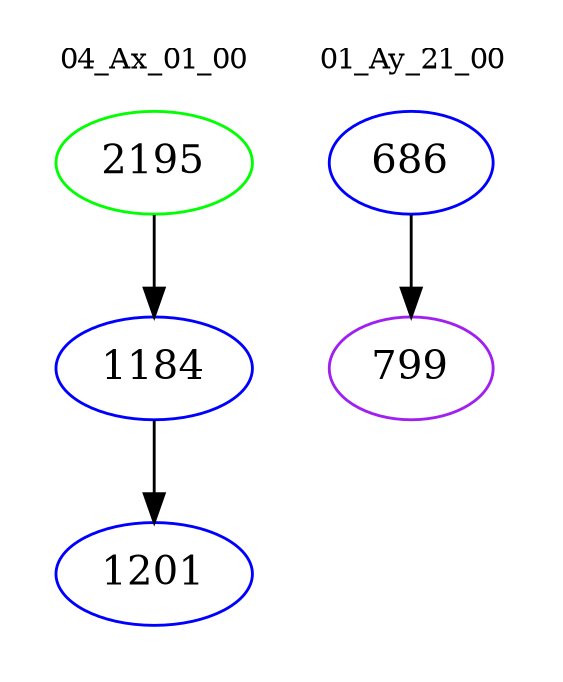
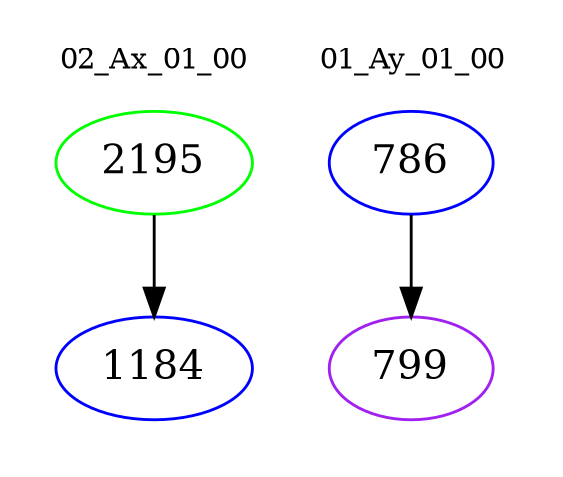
(154, 61) -> (154, 61)
(413, 61) -> (413, 61)
(411, 163) -> (411, 163)
(154, 574) -> none
